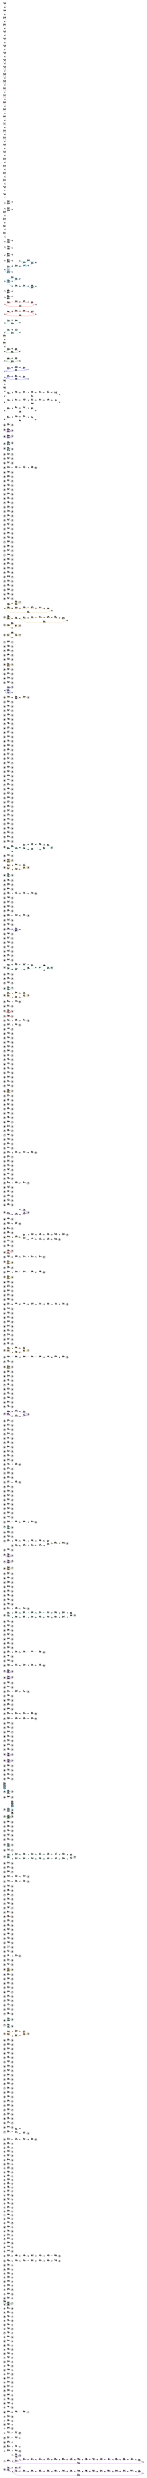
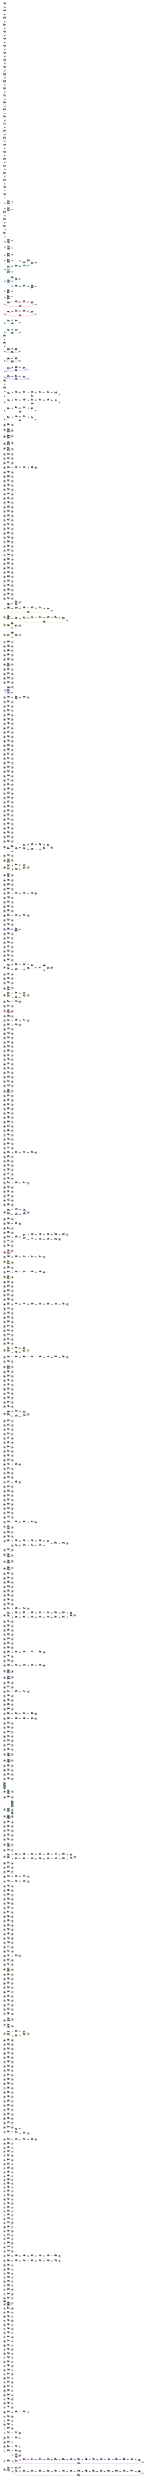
none -> (12, 1210)
(48, 1545) -> none
